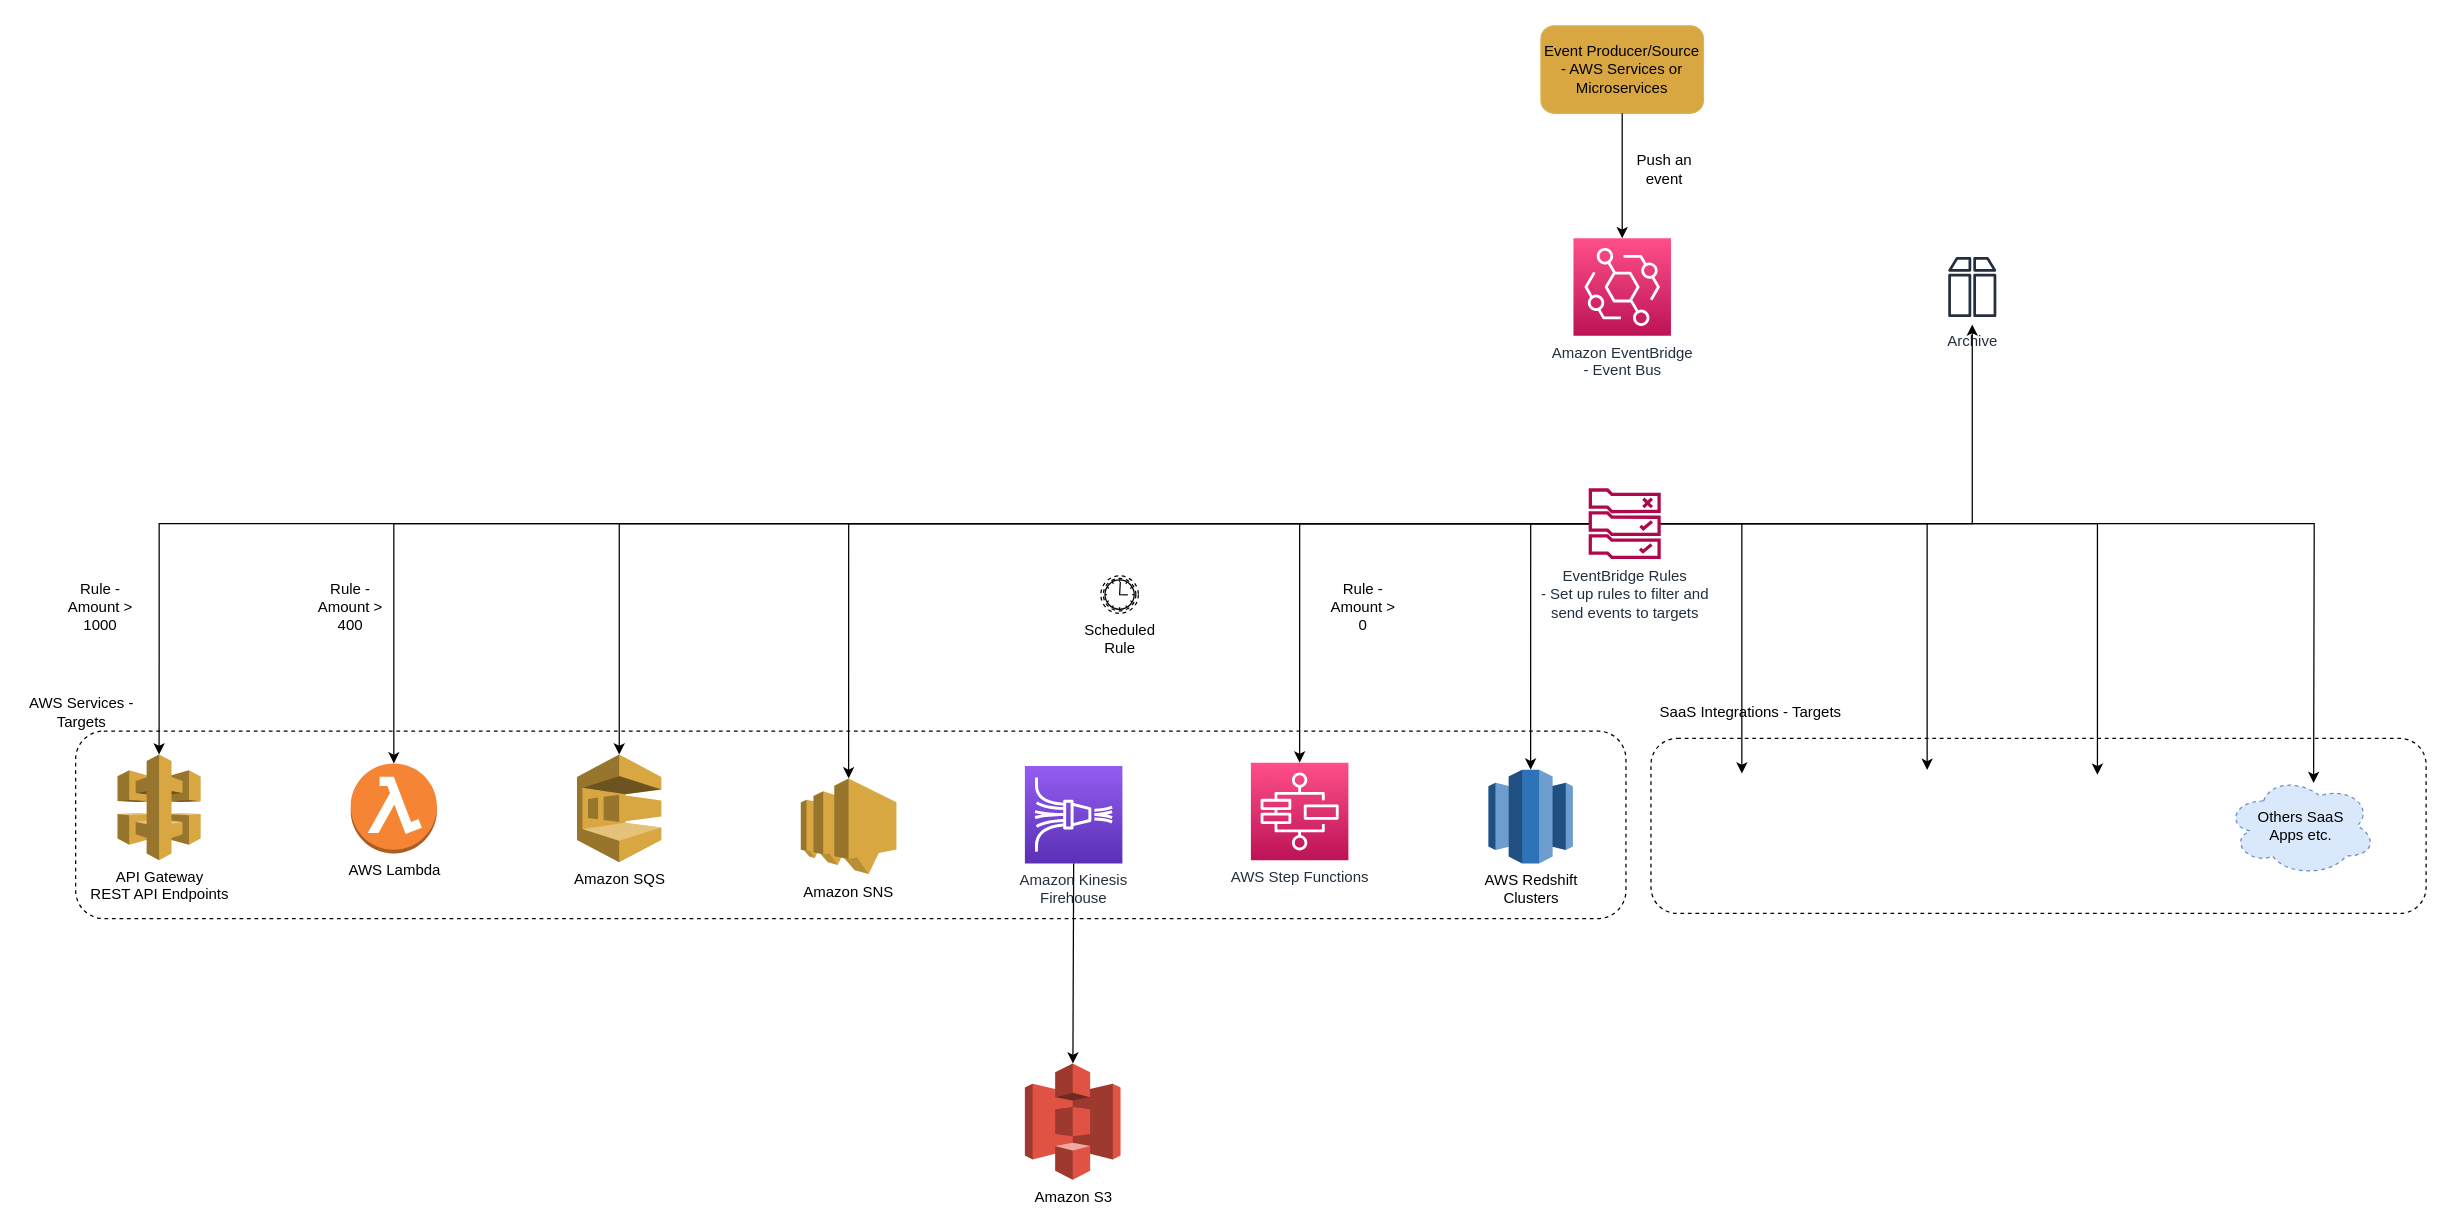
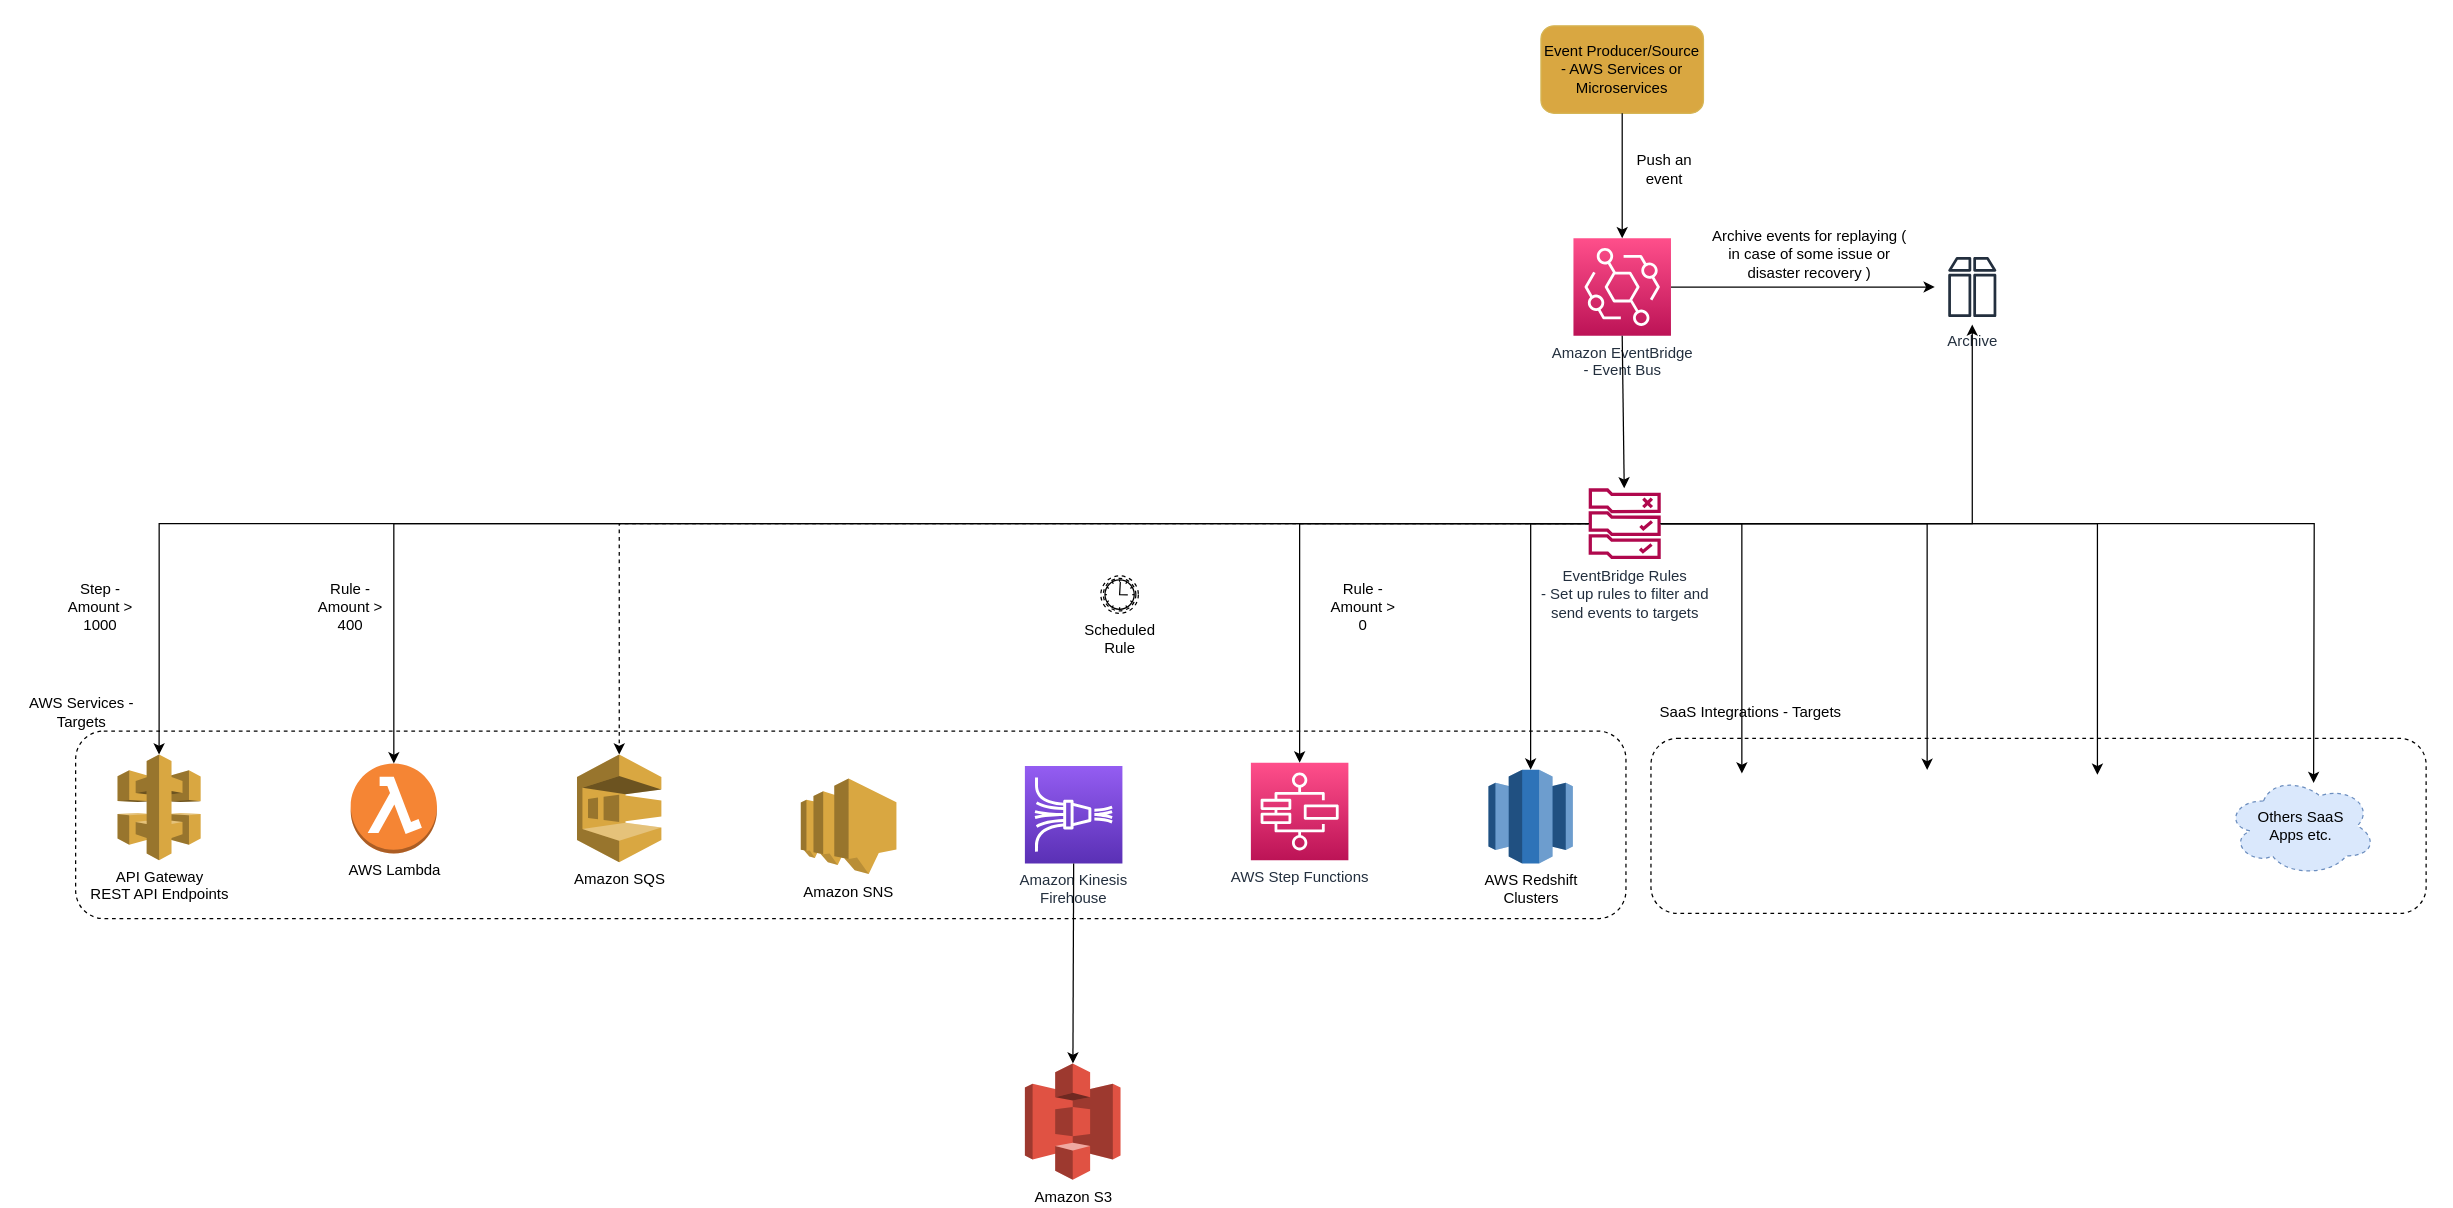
none -> (1809, 254)
none -> (1798, 287)
none -> (1623, 408)
(101, 607) -> (101, 607)
(619, 635) -> (619, 635)
(848, 647) -> none
